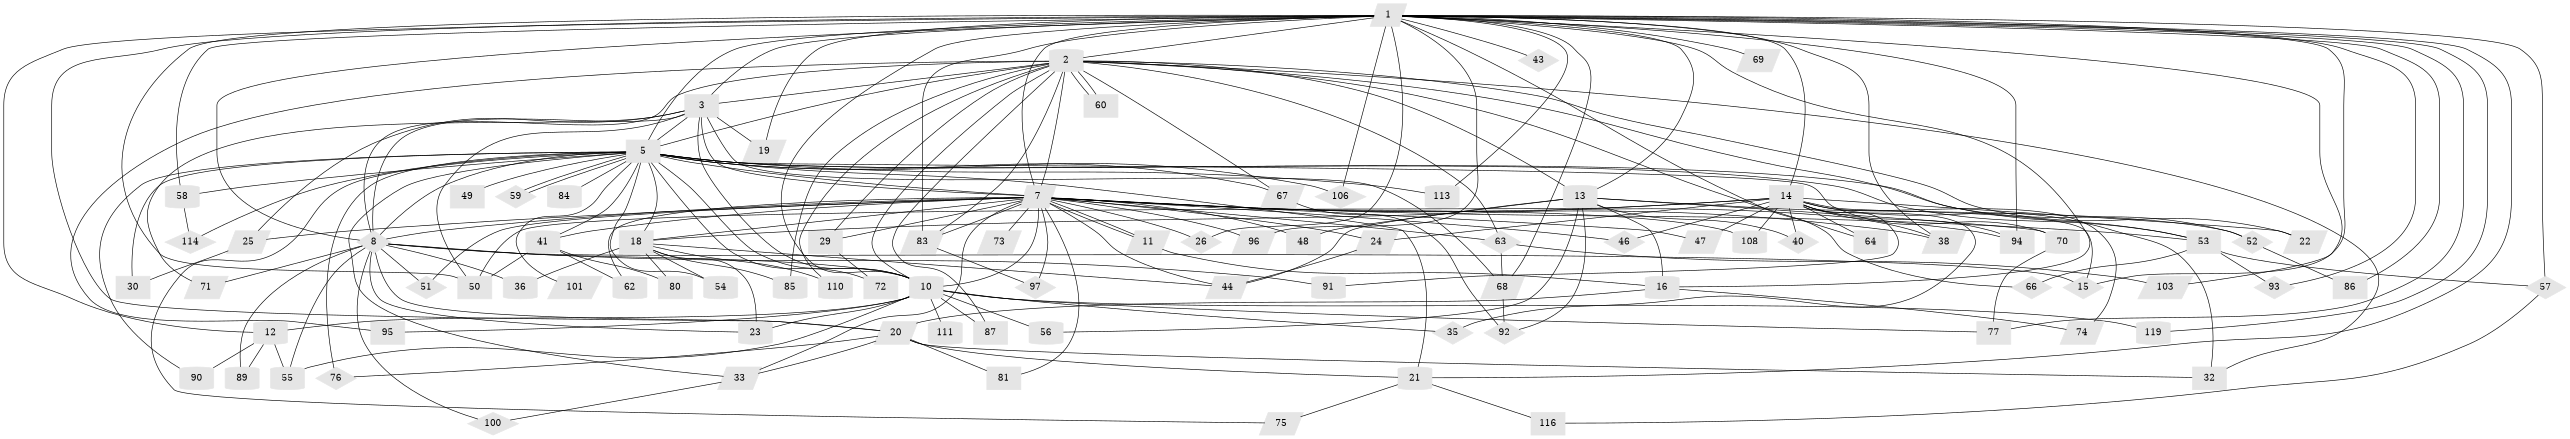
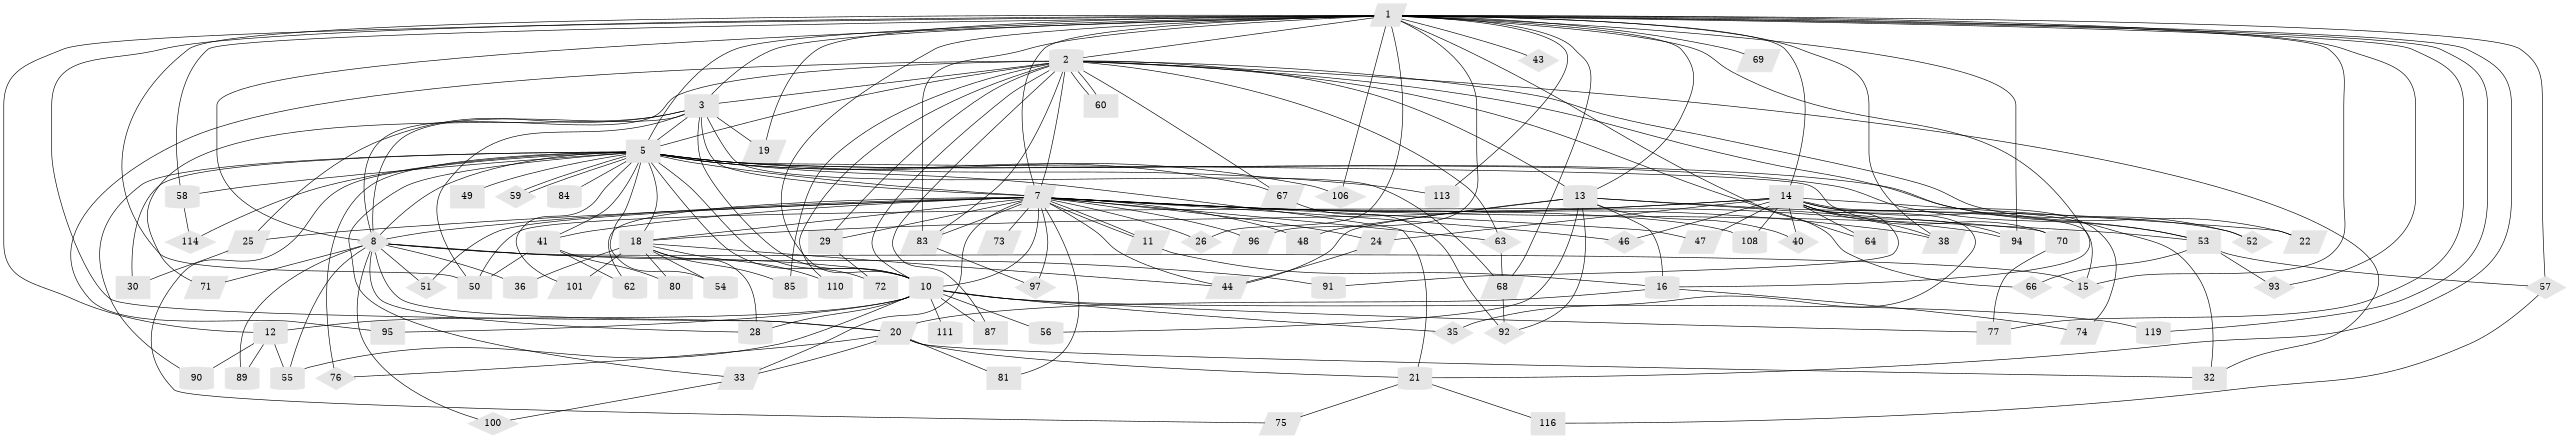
none -> (602, 267)
(2165, 288) -> none
(2350, 288) -> none
(755, 333) -> (755, 333)
